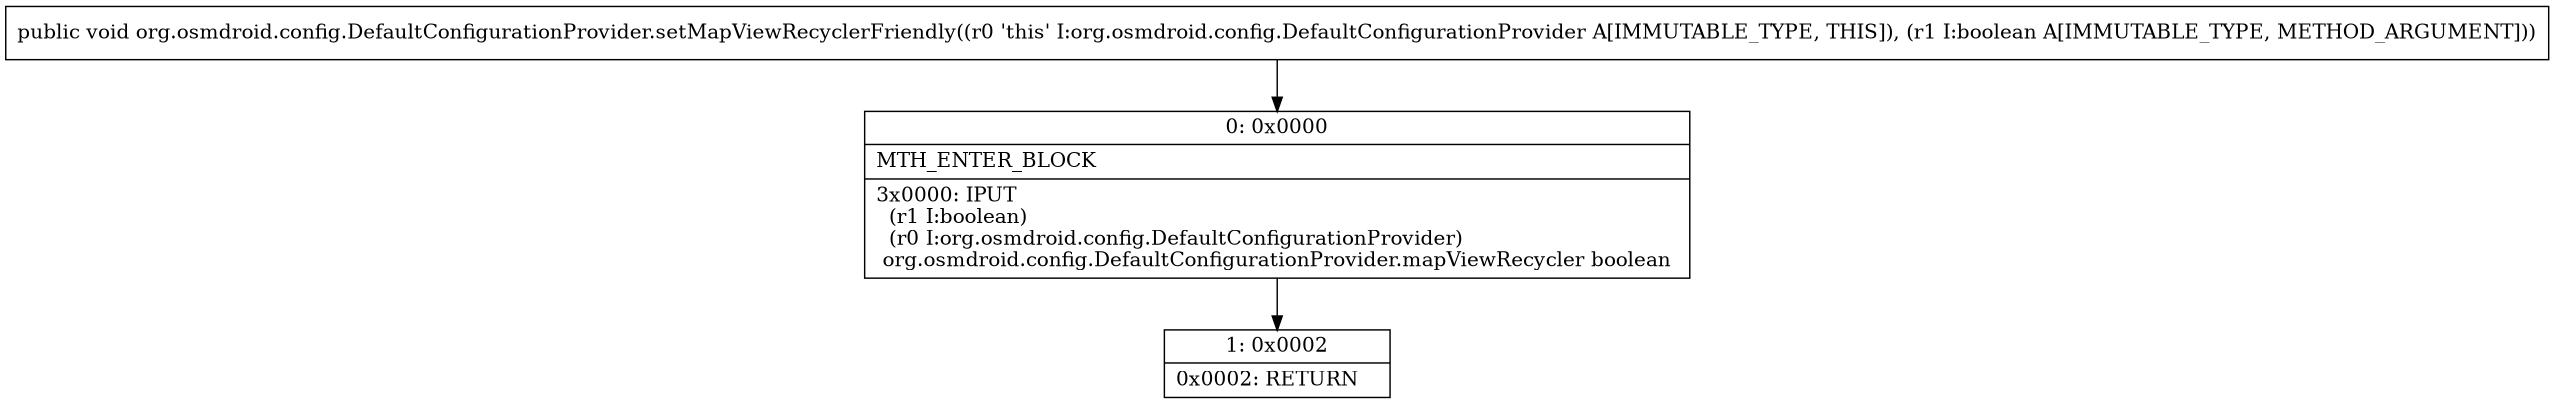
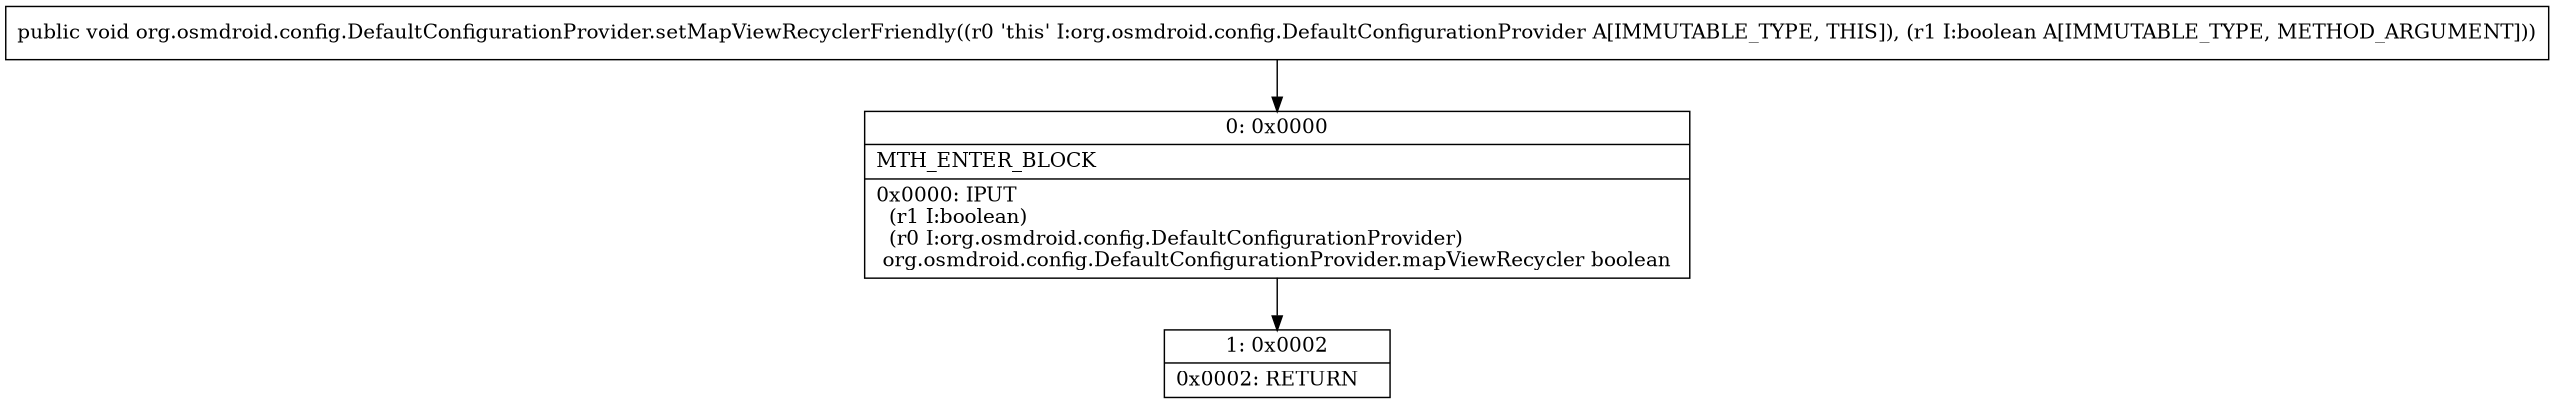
(953, 196) -> (953, 196)
